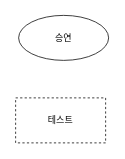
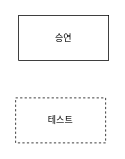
(63, 38) -> (63, 38)
